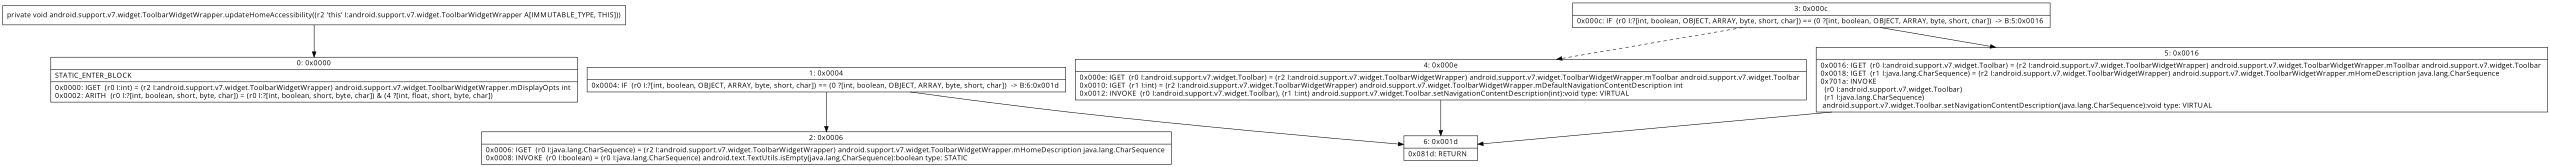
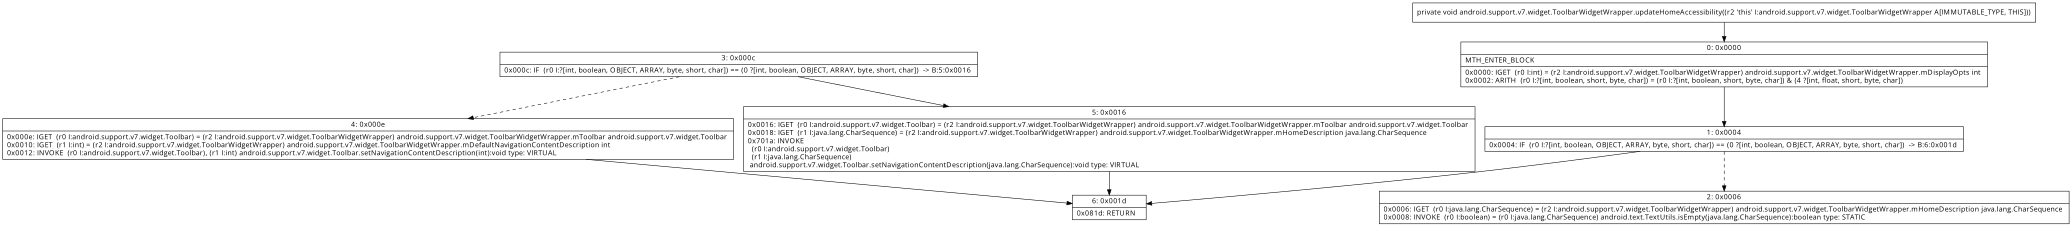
(94, 75) -> (1500, 60)
none -> (1724, 104)
(826, 109) -> (1724, 169)
